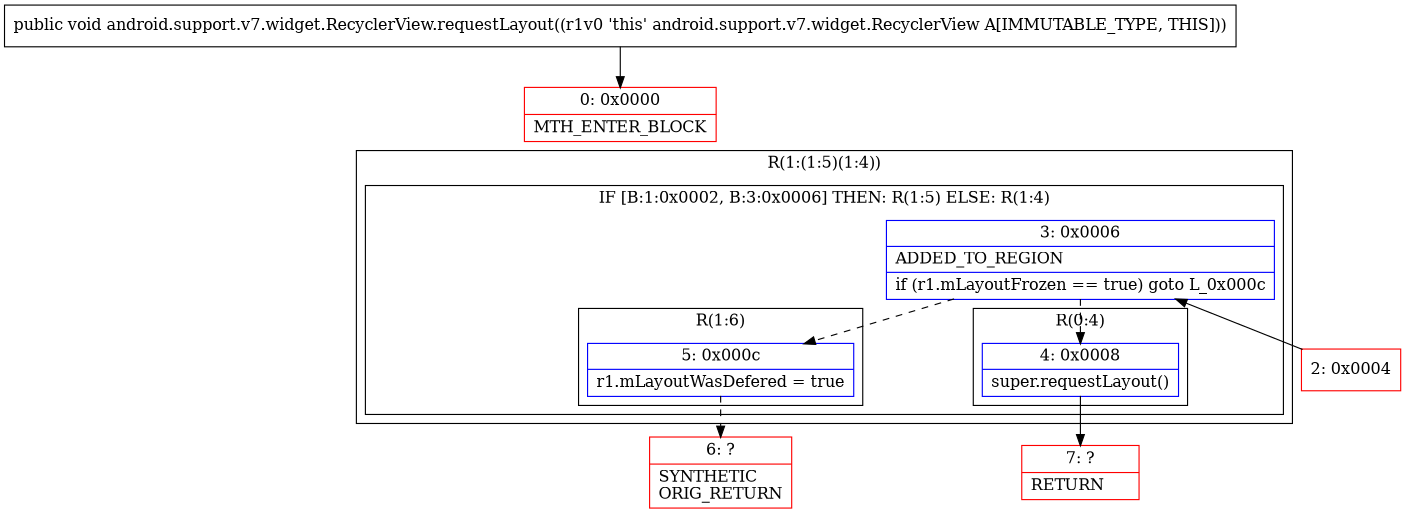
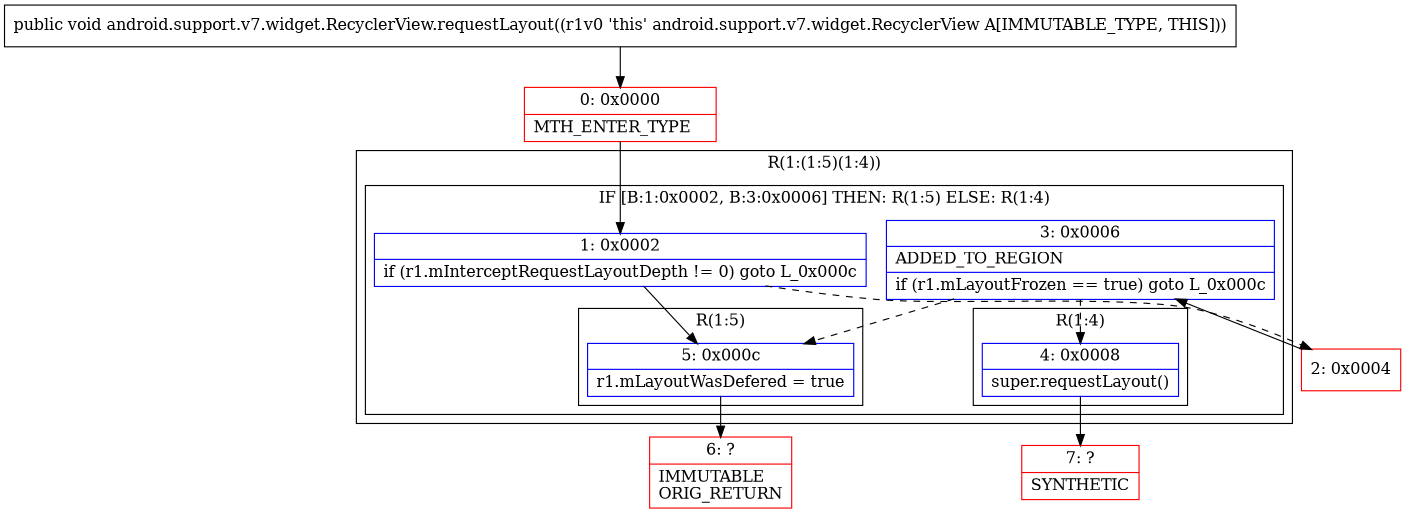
(620, 127) -> (612, 127)
none -> (620, 260)
(721, 321) -> (721, 321)
(1080, 321) -> (1080, 321)
(721, 411) -> (721, 411)
(708, 477) -> (712, 477)
(1067, 486) -> (1080, 486)
